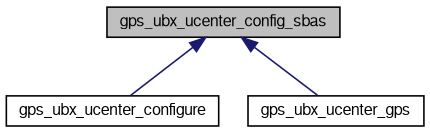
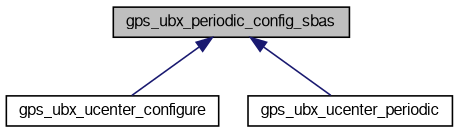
(223, 22) -> (231, 22)
(336, 111) -> (350, 111)
